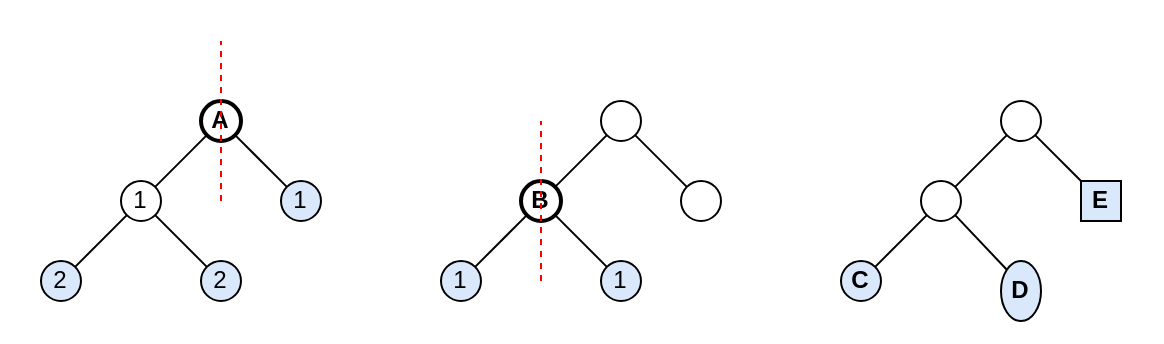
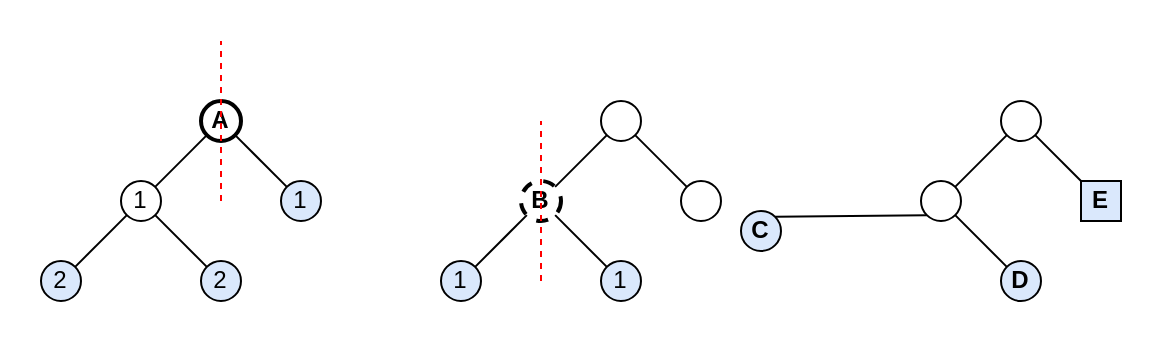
(541, 201) -> (541, 201)
(861, 281) -> (761, 231)
(1021, 291) -> (1021, 281)
